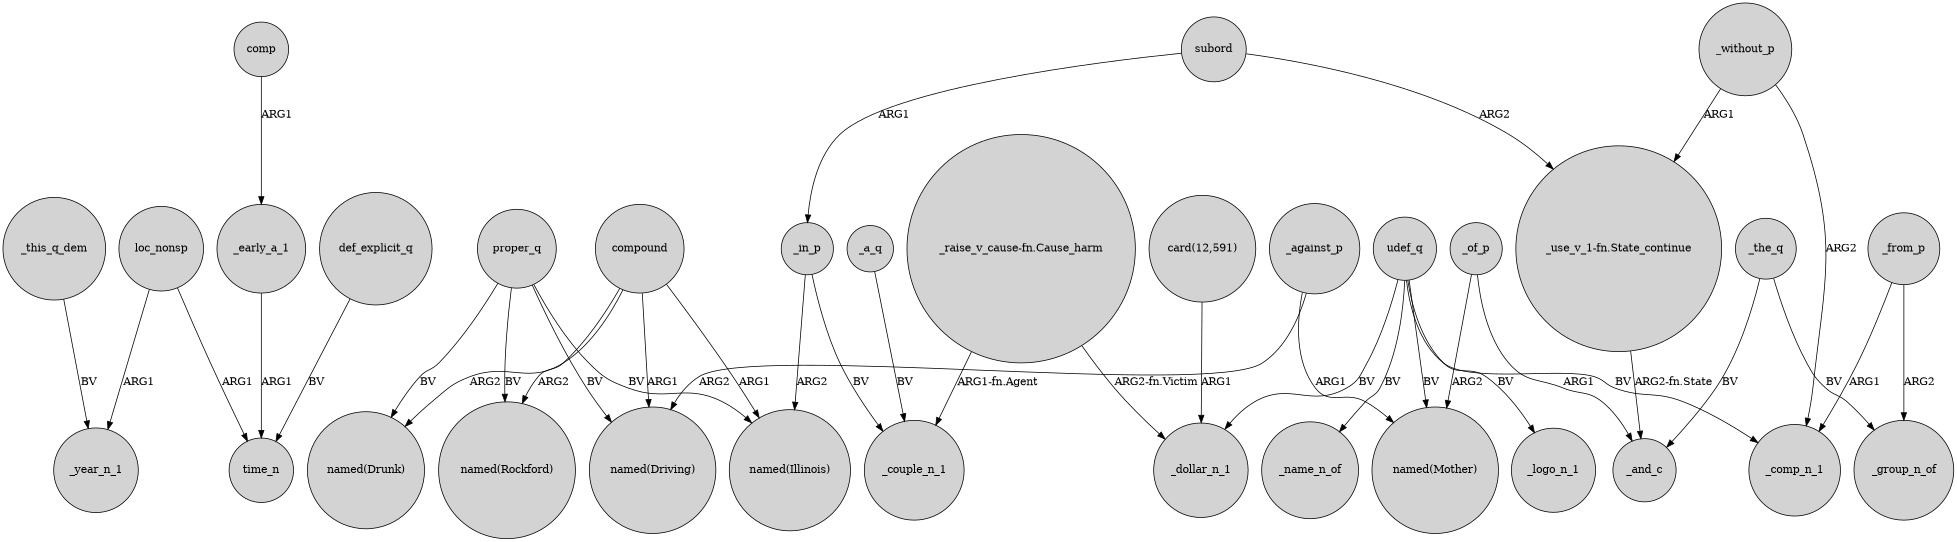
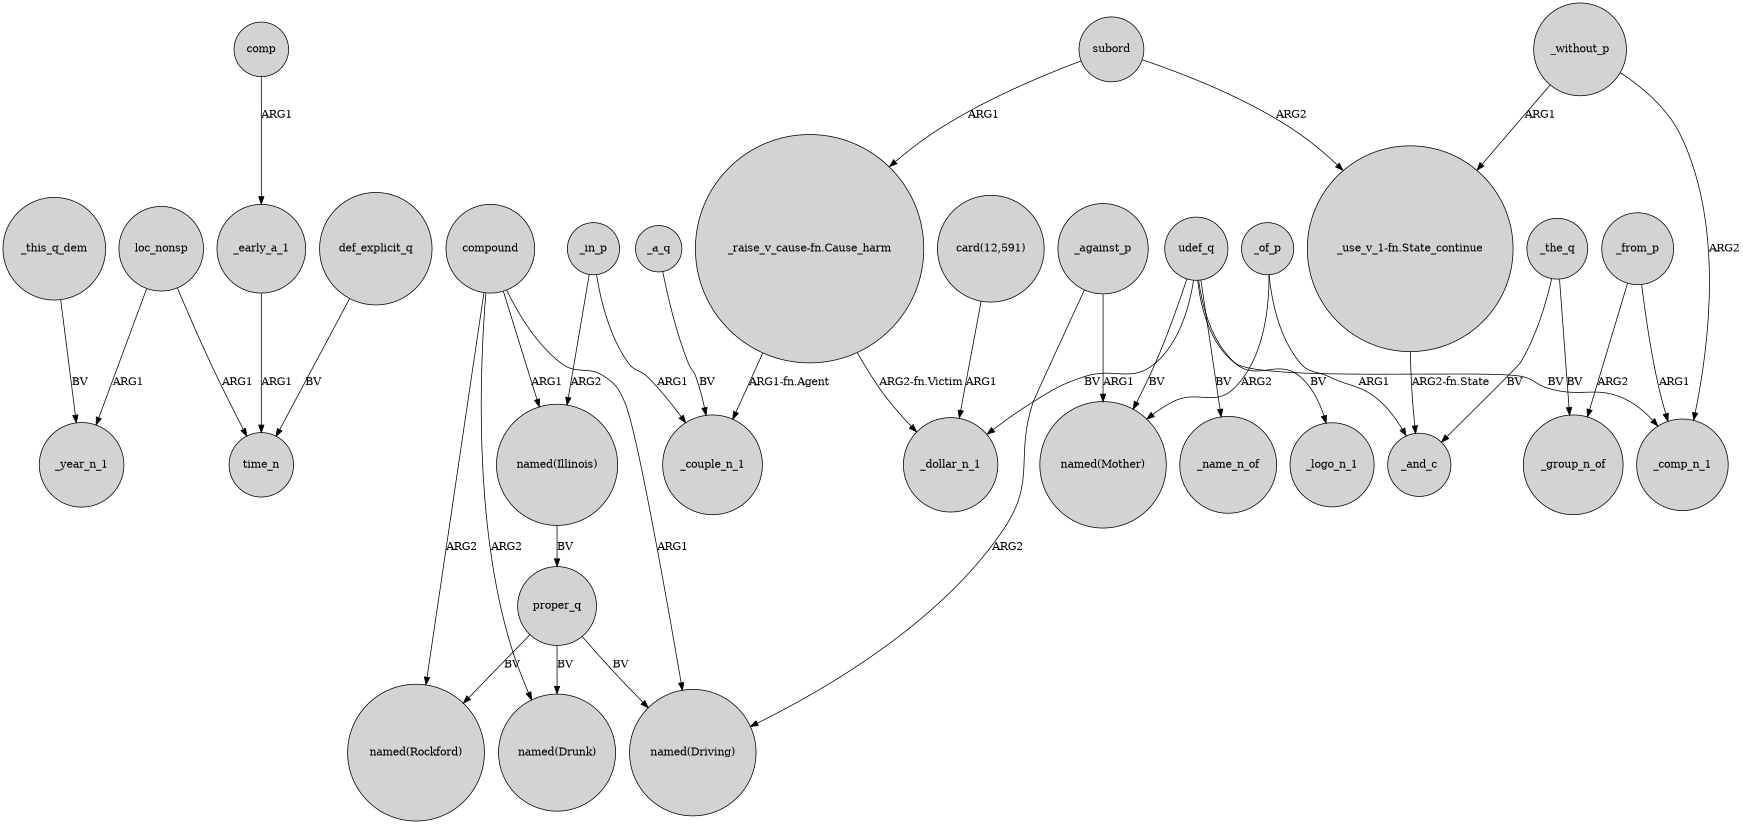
(963, 87) -> (984, 104)
(861, 382) -> (673, 382)
(620, 385) -> (557, 542)
